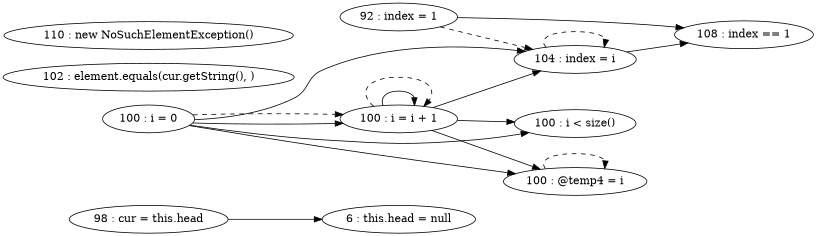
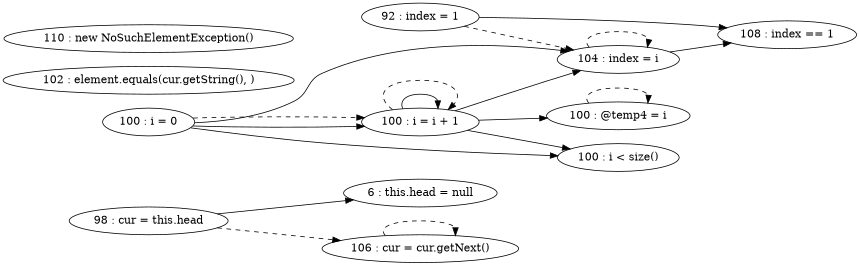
(348, 151) -> none
none -> (420, 249)
